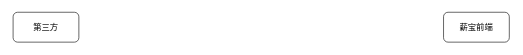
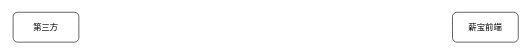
(477, 27) -> (486, 27)
